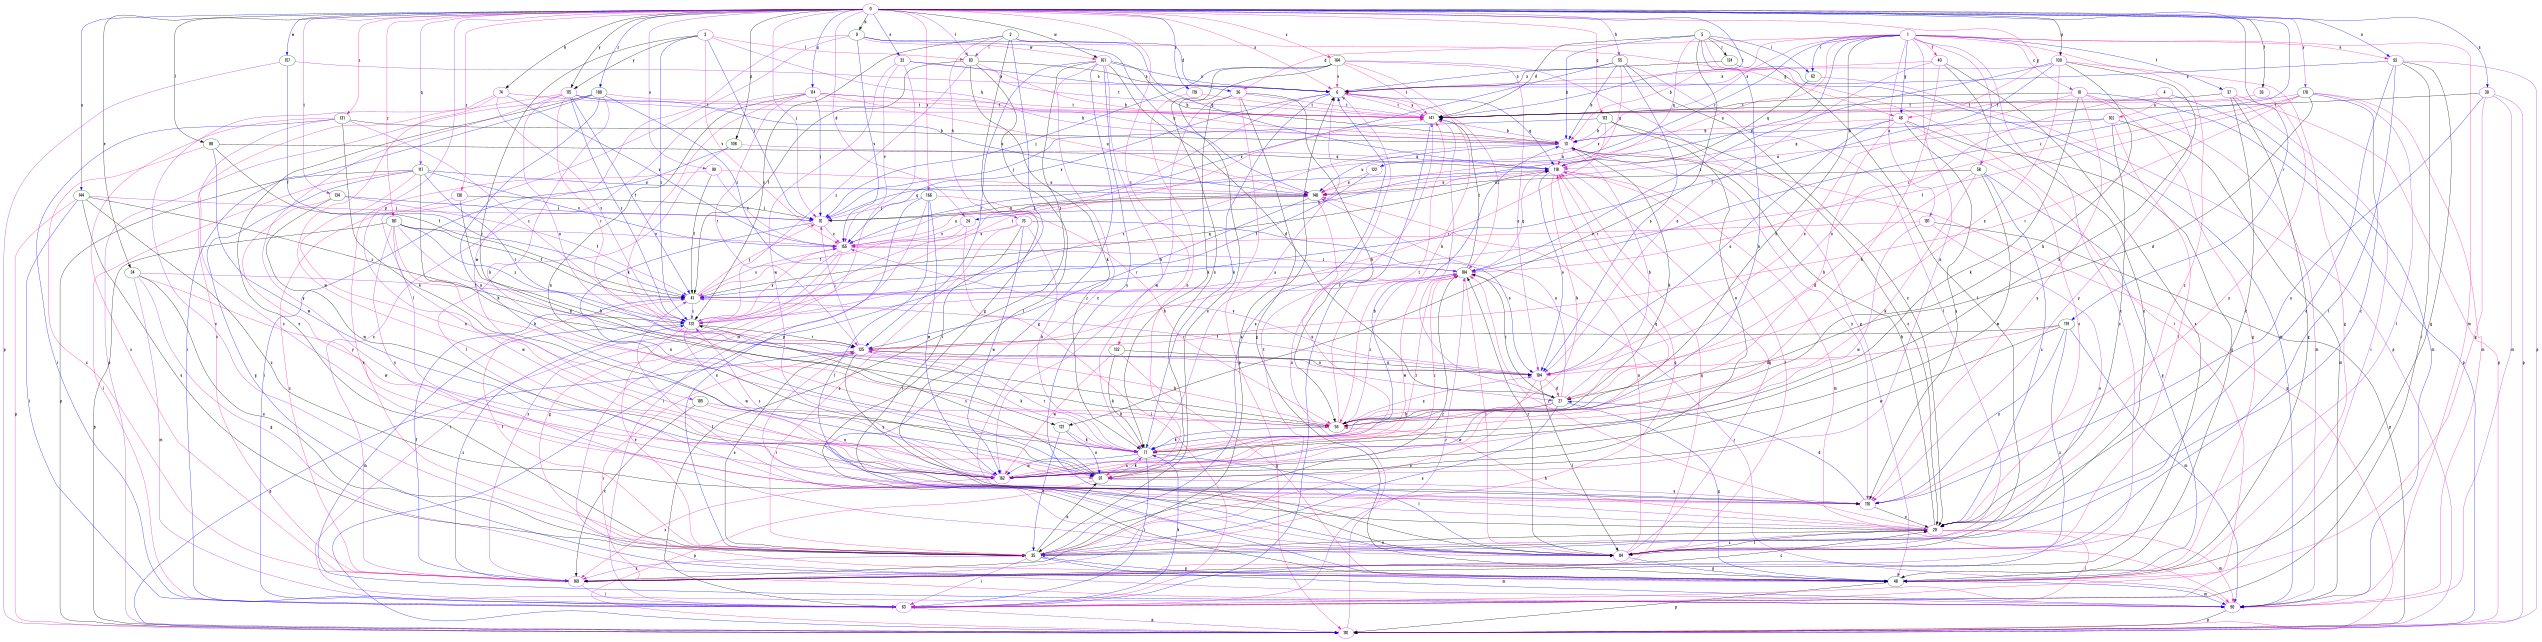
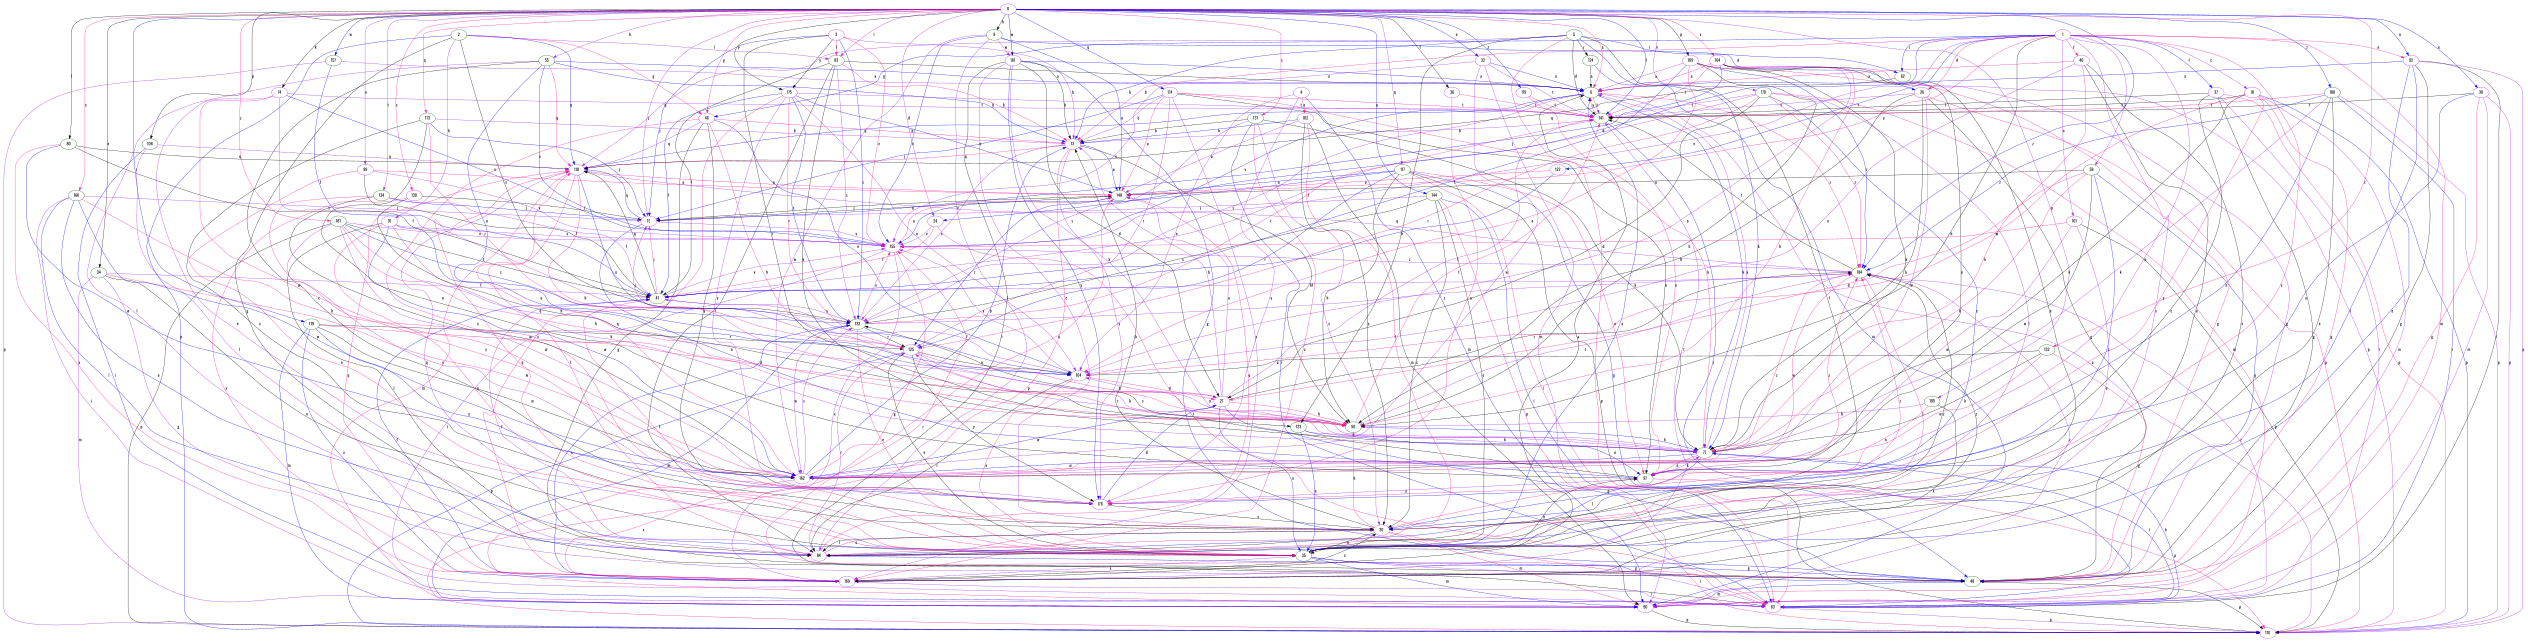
(1337, 61) -> (1718, 61)
(985, 164) -> none
(1560, 401) -> (1222, 401)
(1226, 597) -> (765, 589)
